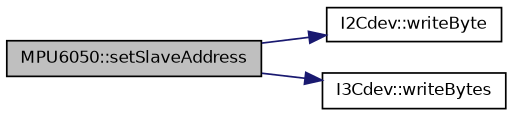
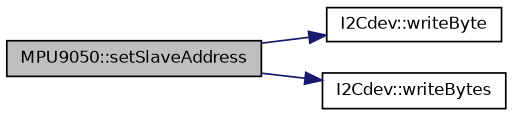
(134, 59) -> (134, 59)
(414, 91) -> (414, 91)
